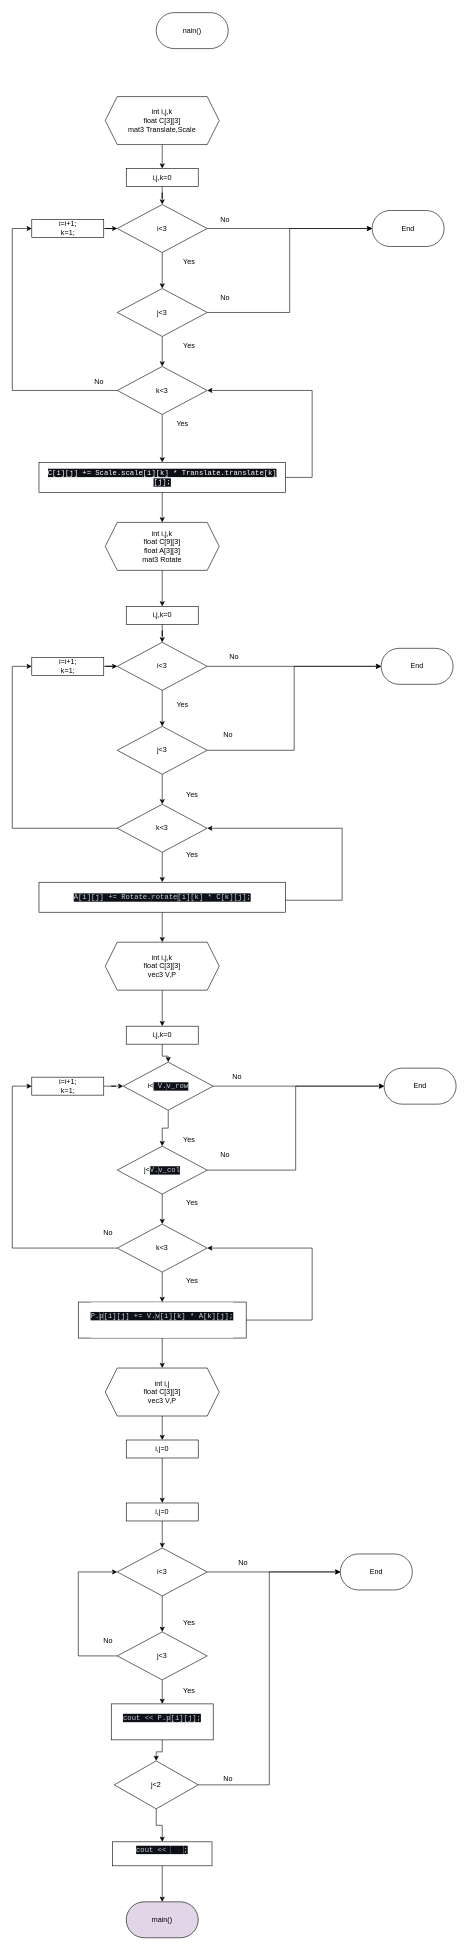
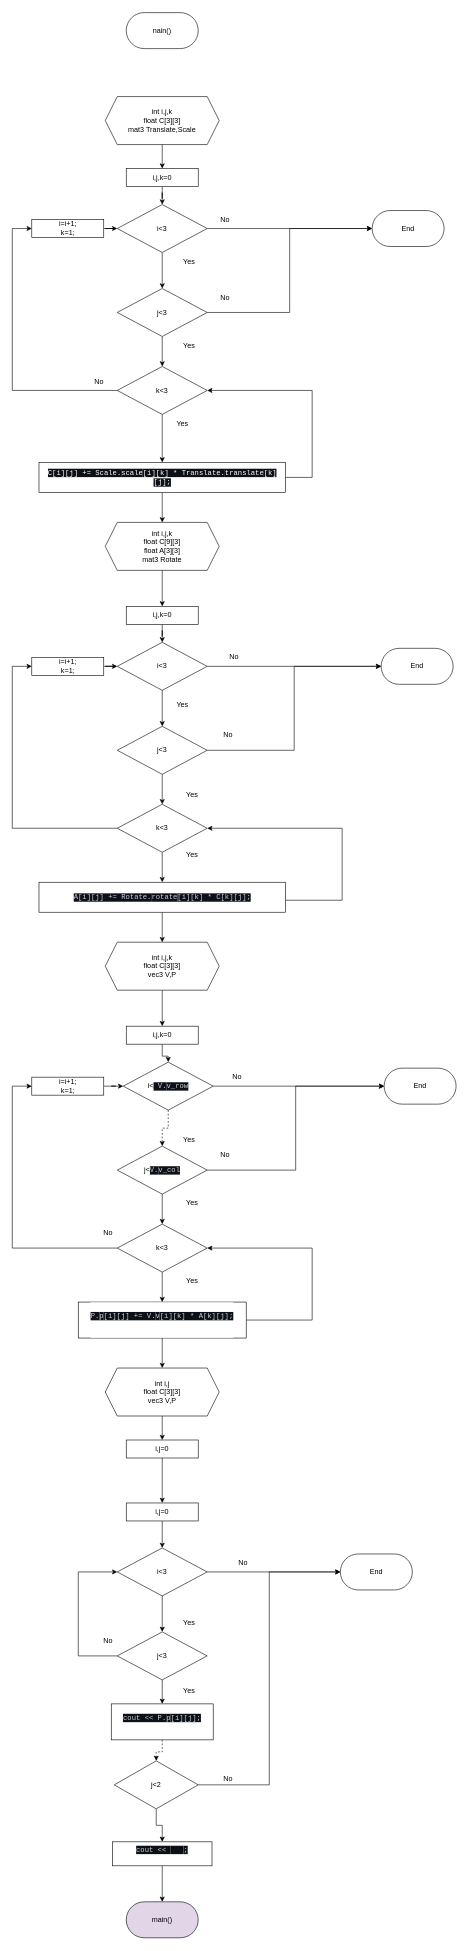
(192, 30) -> (162, 30)
(168, 1128) -> (168, 1128)
(162, 1751) -> (162, 1751)
